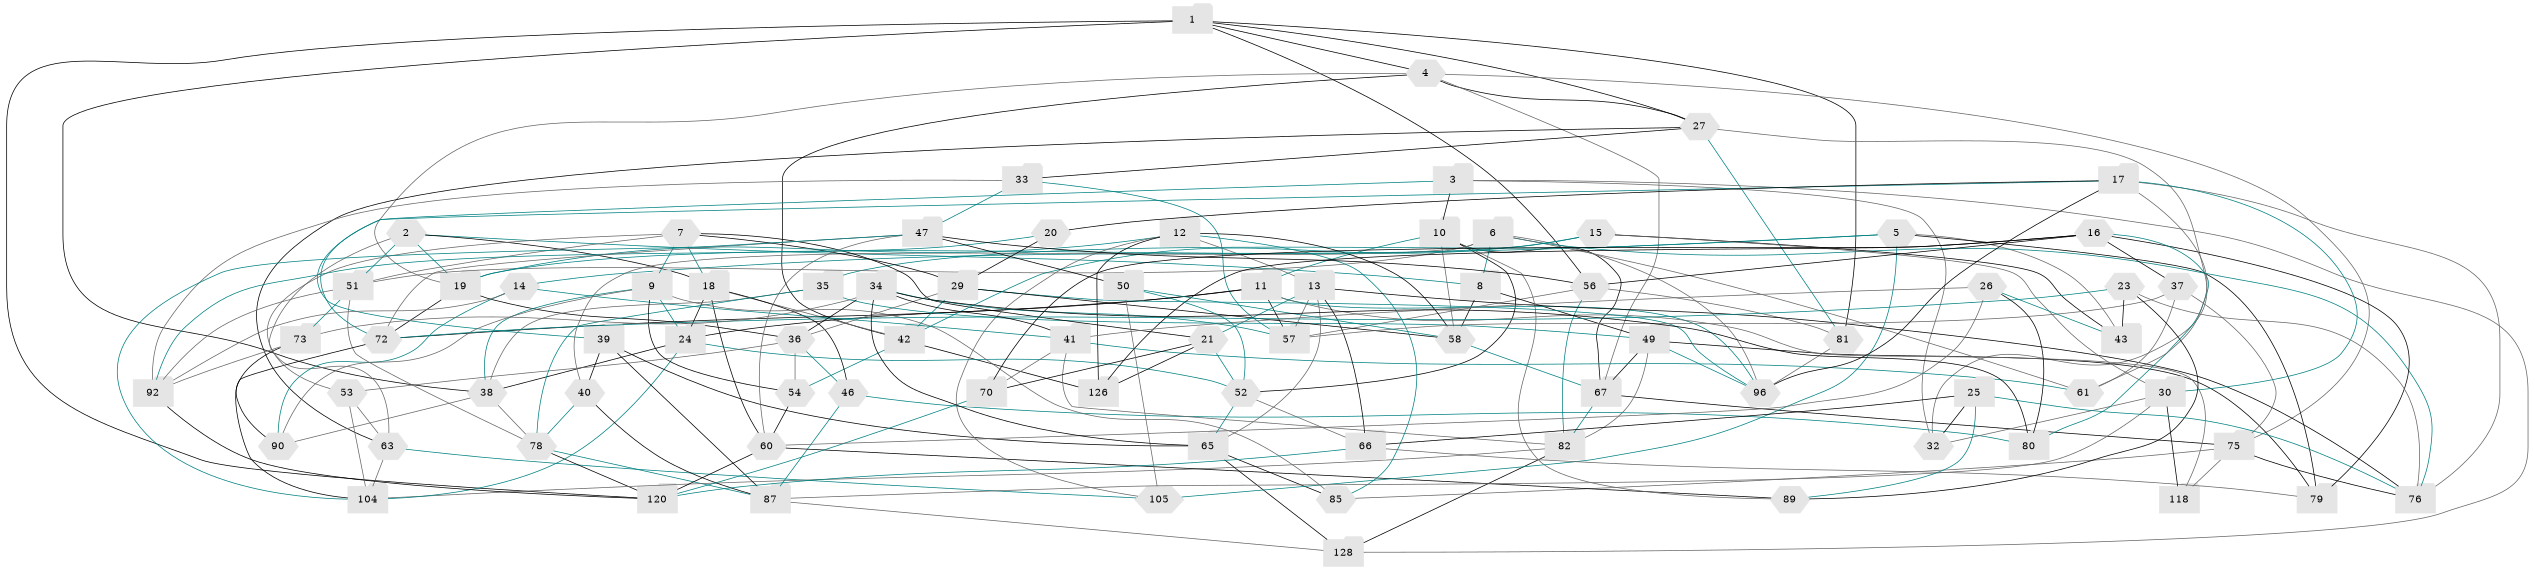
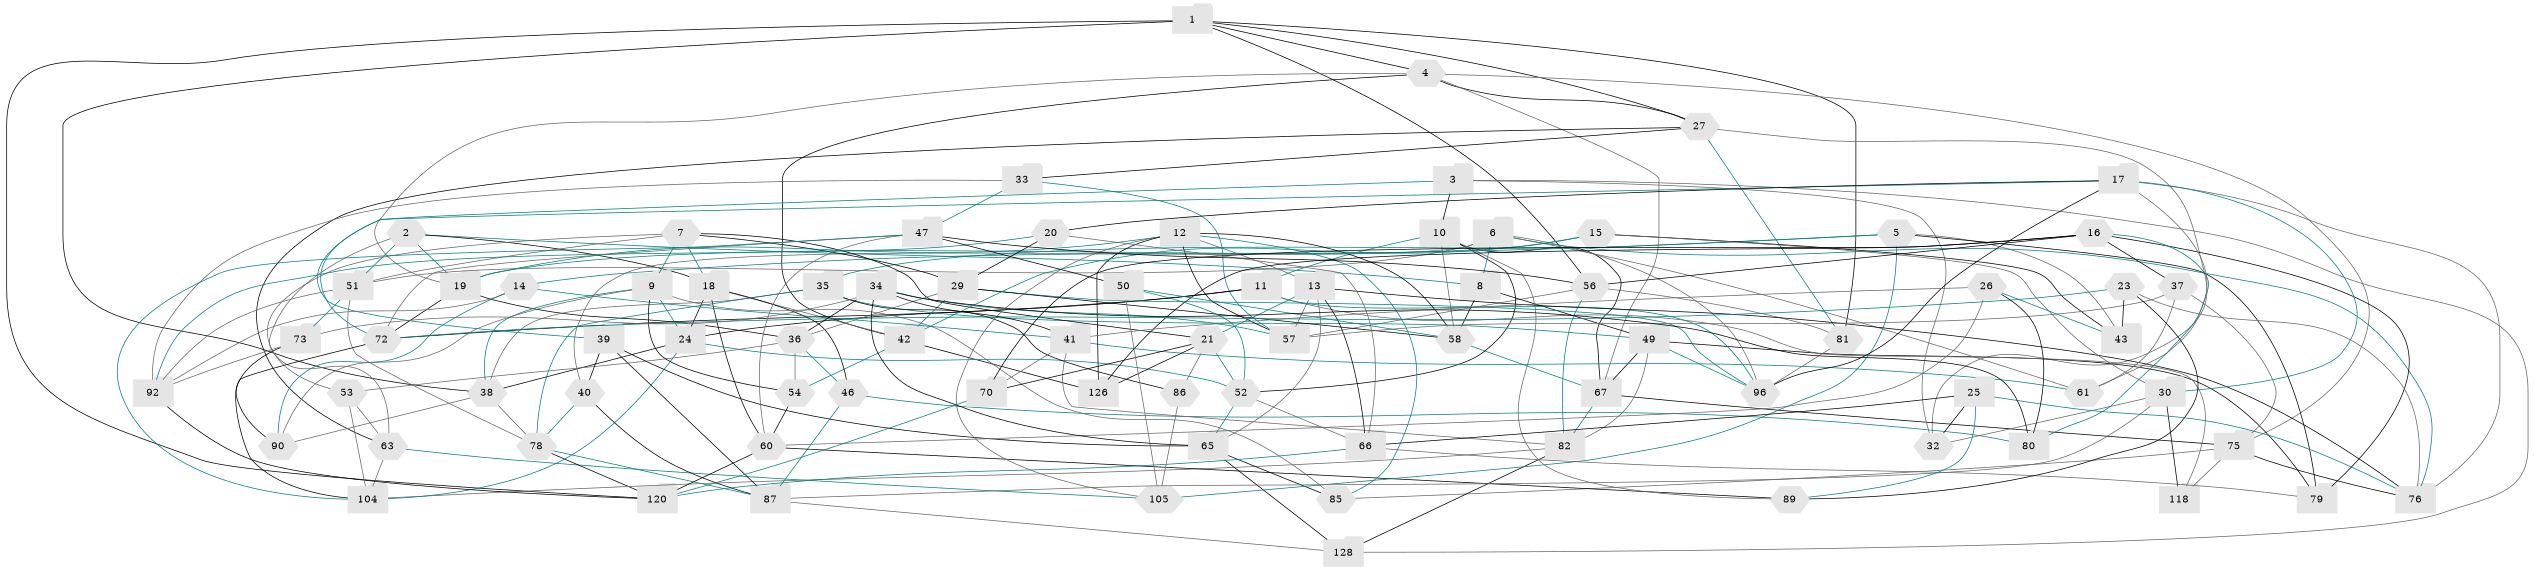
none -> (1350, 284)
(1276, 313) -> (1224, 308)
none -> (1180, 393)
